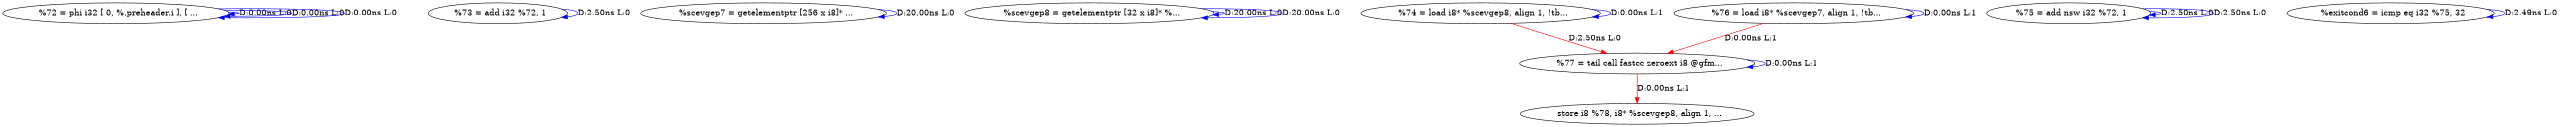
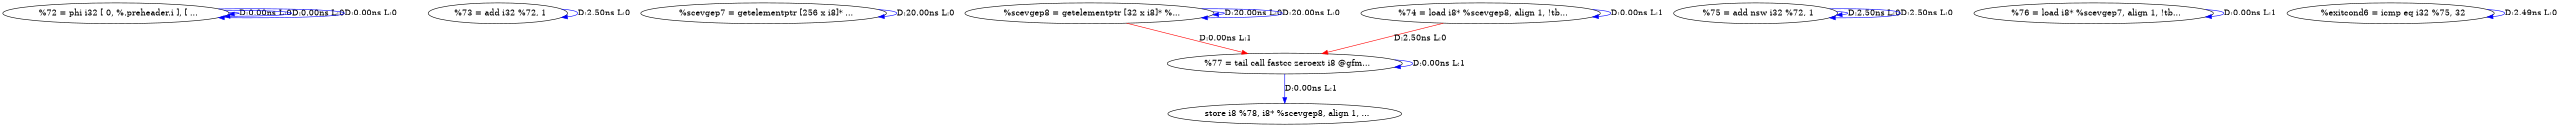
(1718, 38) -> (1184, 38)
(1637, 86) -> (1285, 86)
